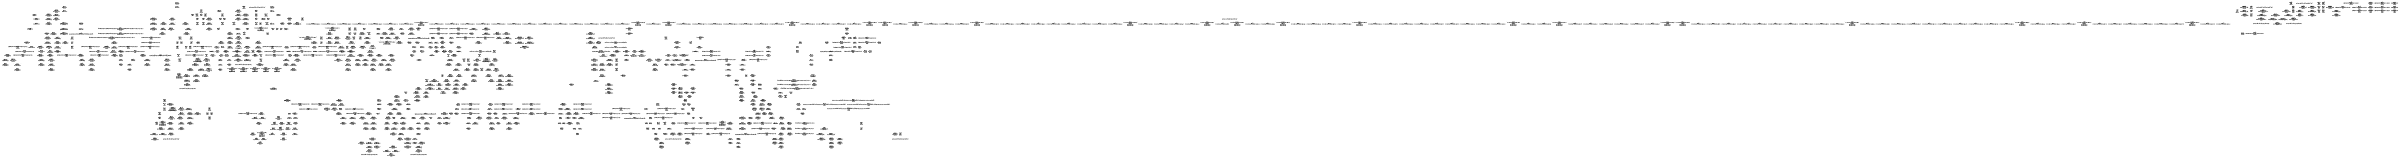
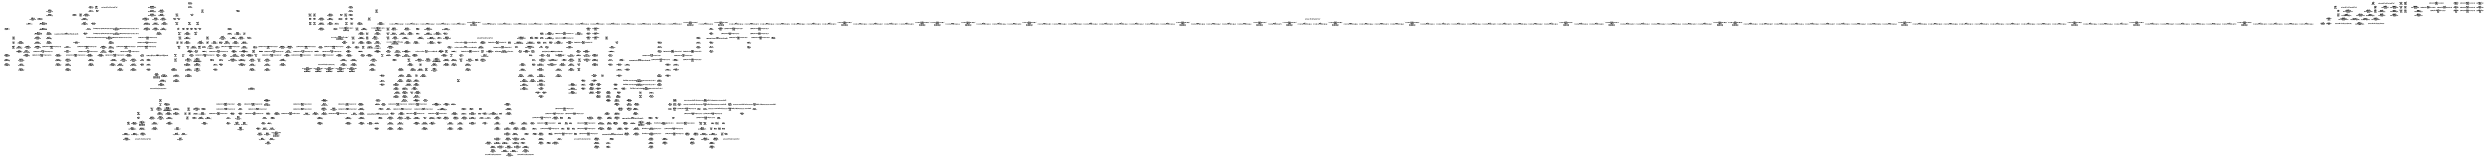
(689, 114) -> none
